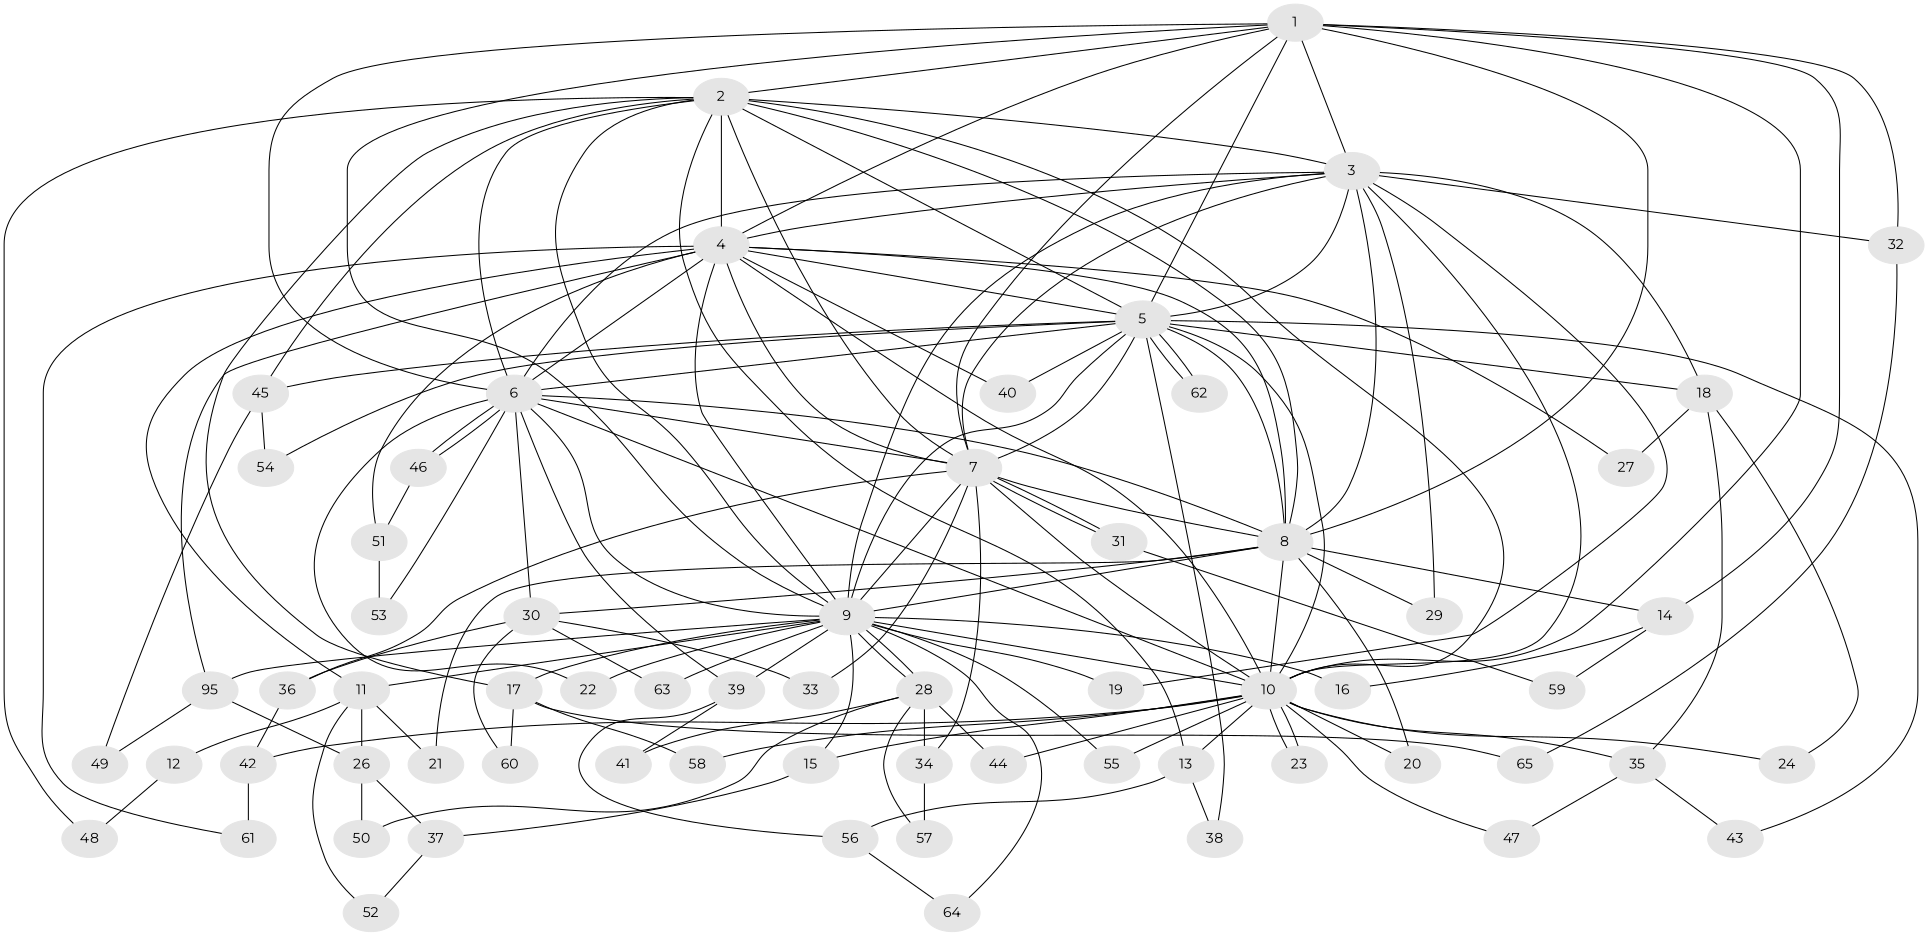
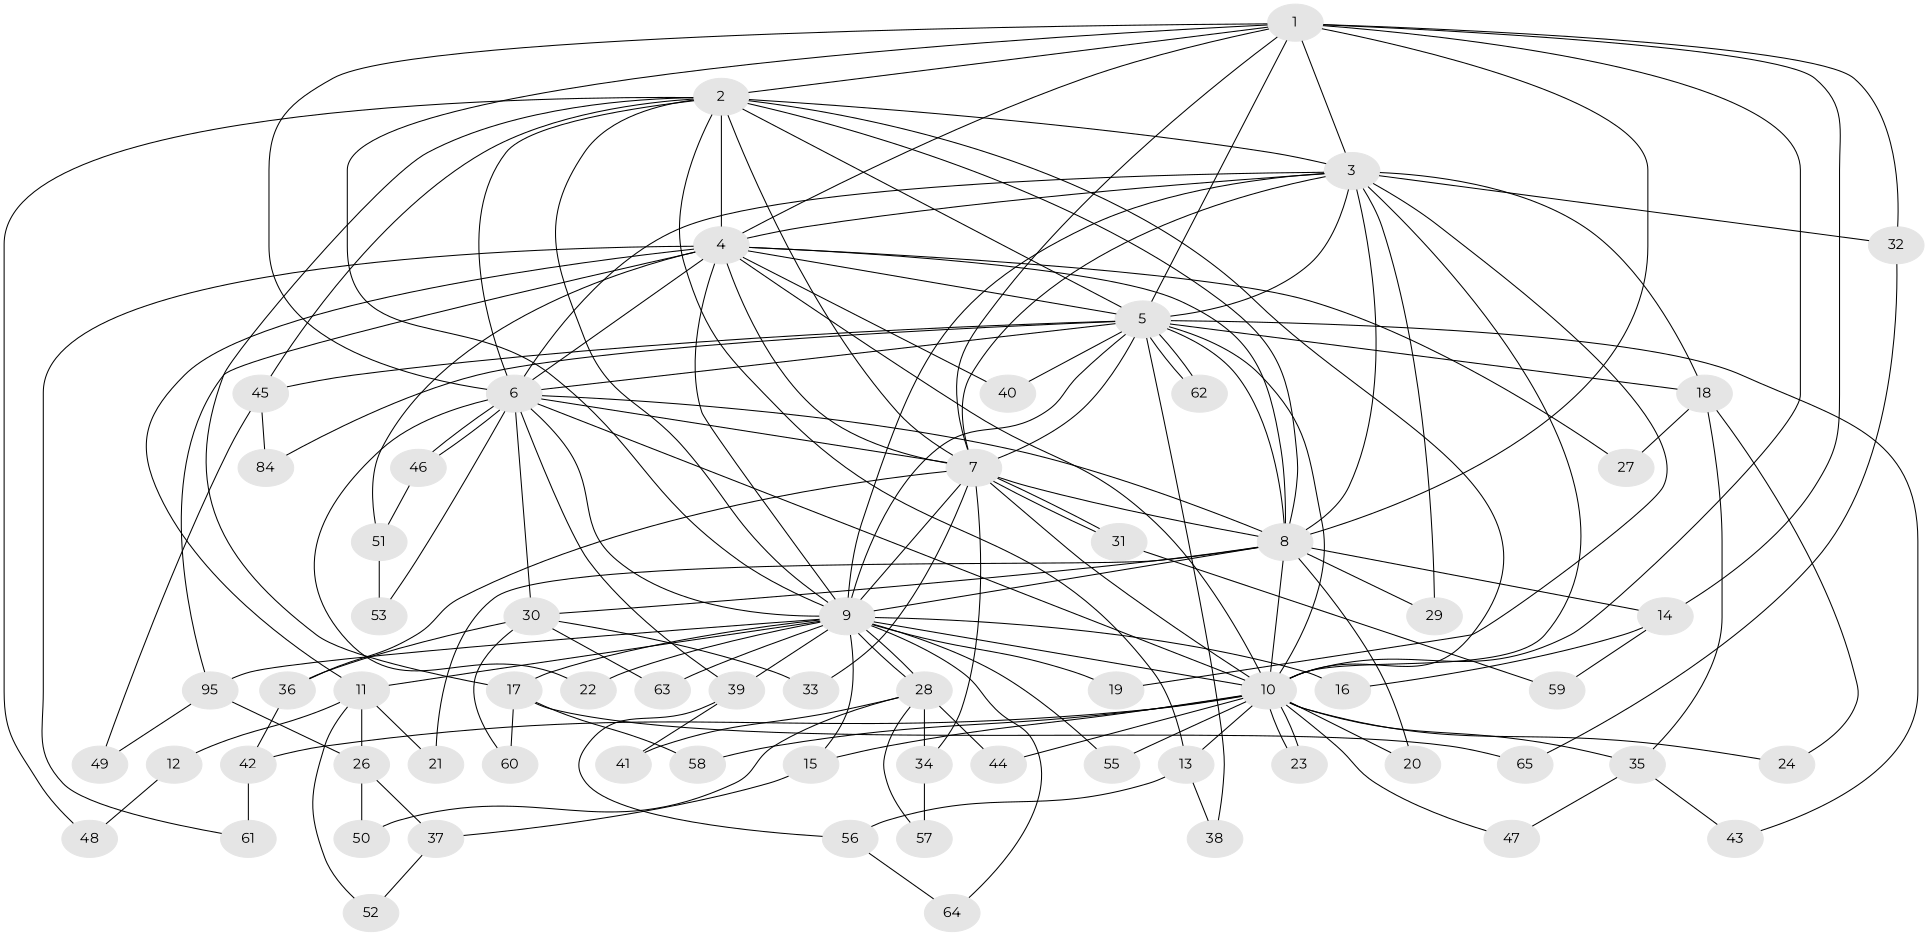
(266, 468) -> (266, 468)
